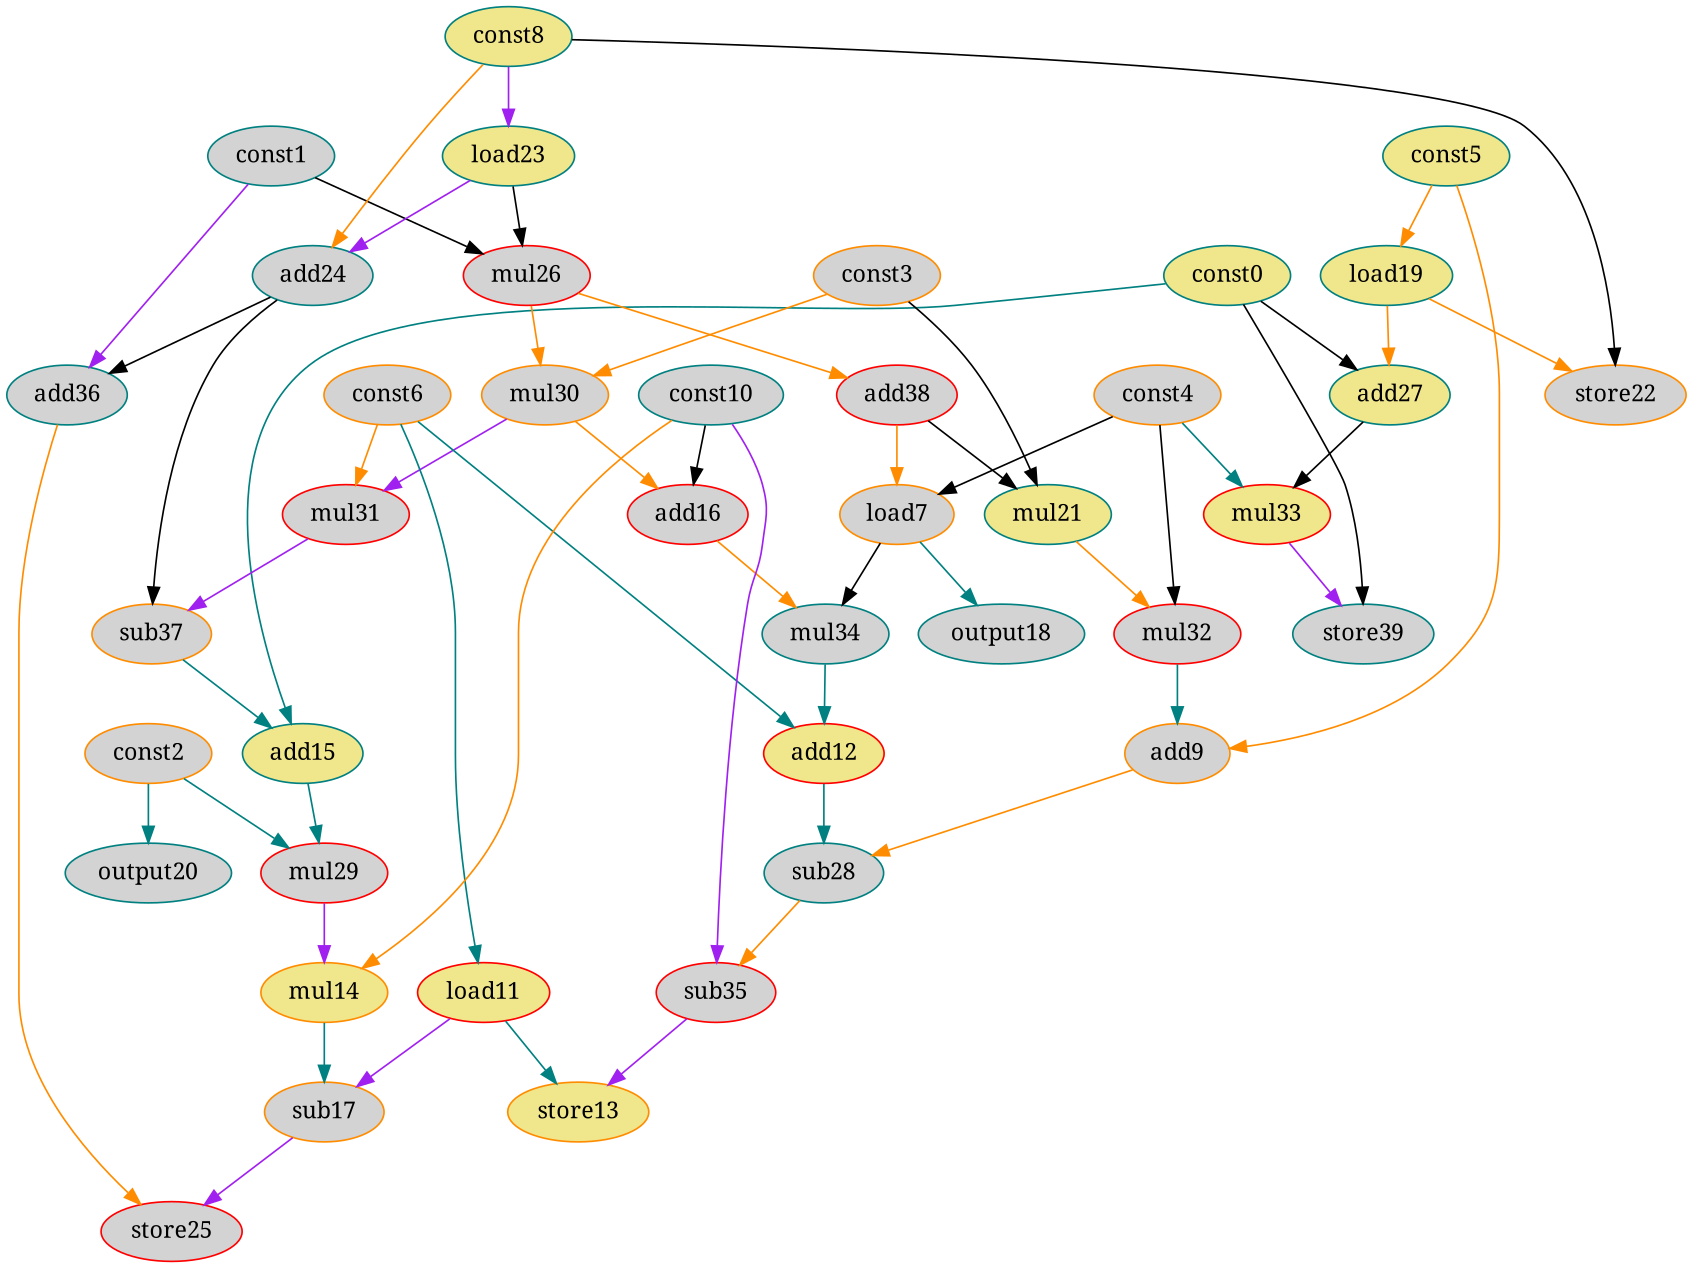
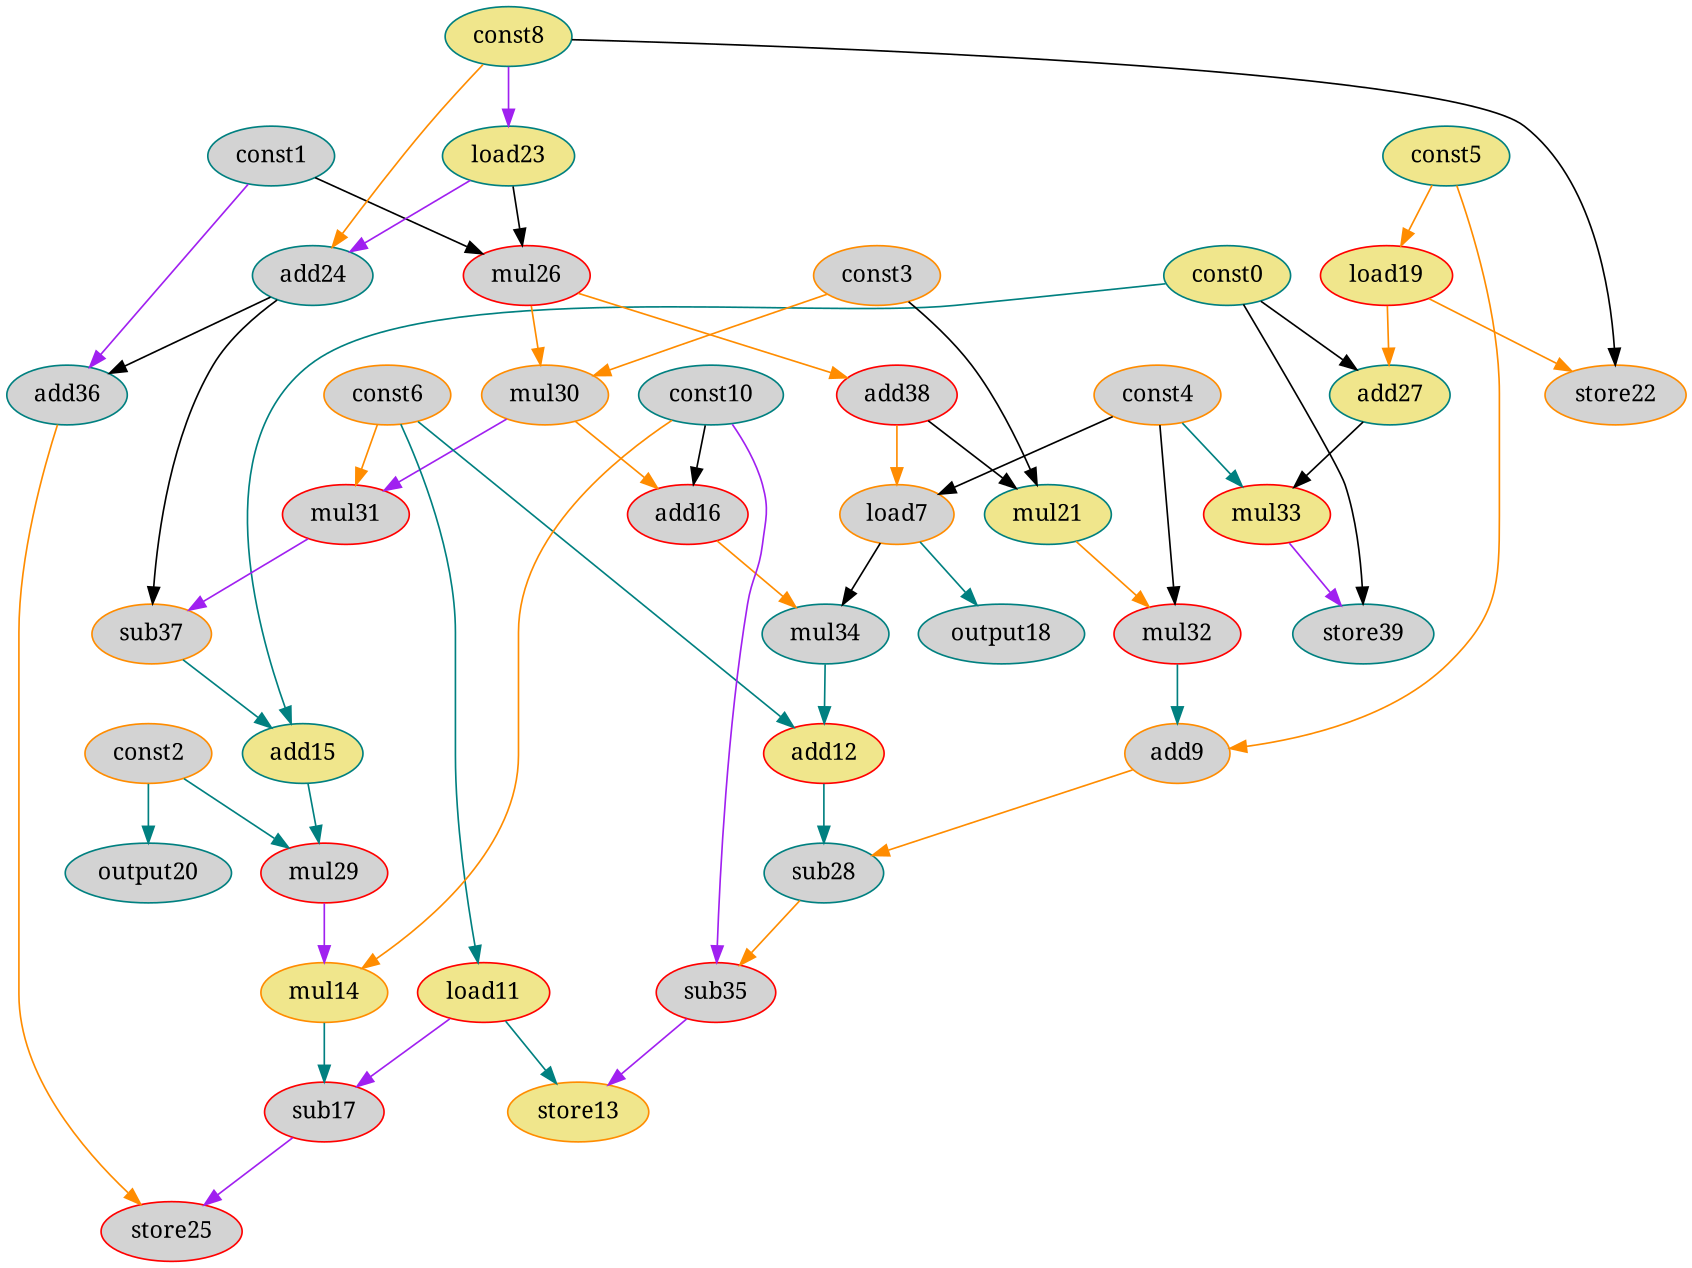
(1387, 276) -> (1387, 276)
(324, 1112) -> (324, 1112)
